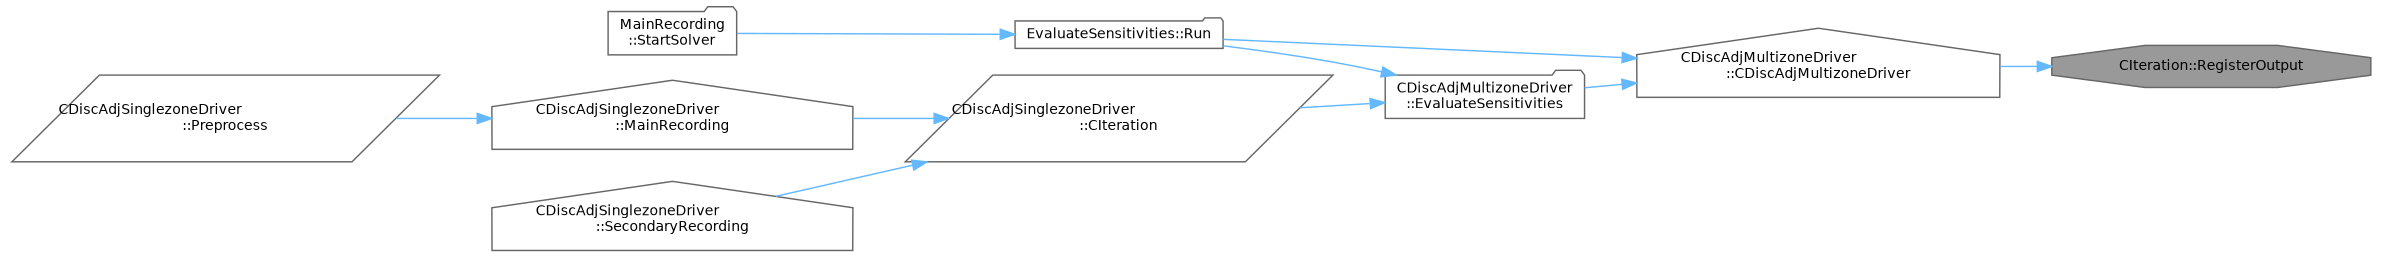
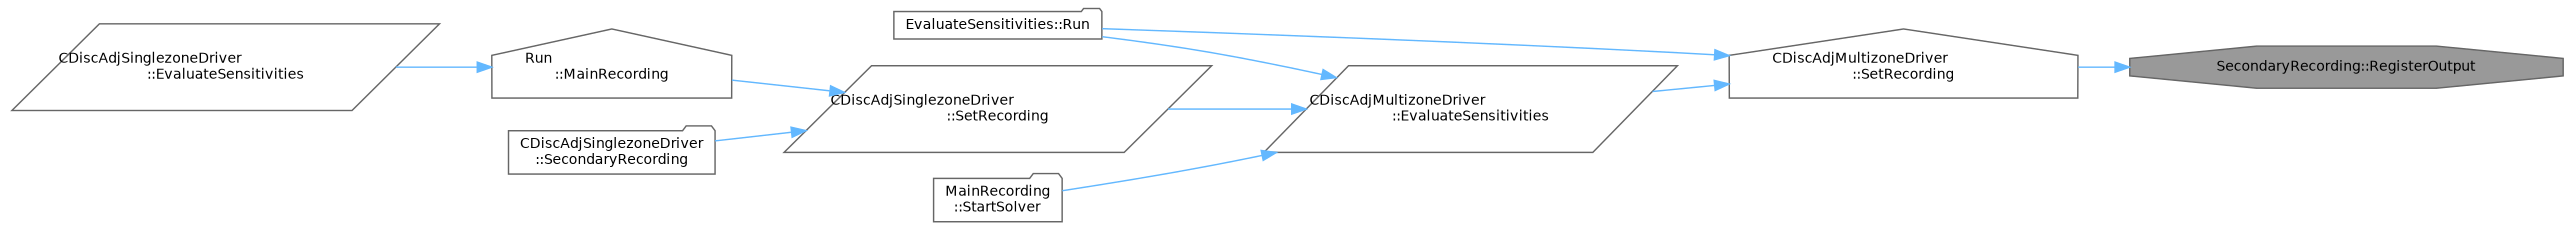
(868, 34) -> (1162, 174)
(1818, 66) -> (1903, 67)
(2211, 66) -> (2346, 67)
(1485, 97) -> (1471, 109)
(226, 118) -> (226, 67)
(672, 118) -> (612, 67)
(1119, 118) -> (998, 109)
(672, 220) -> (612, 152)
